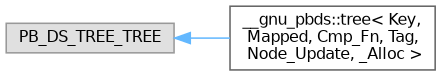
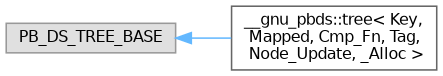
(90, 38) -> (91, 38)
